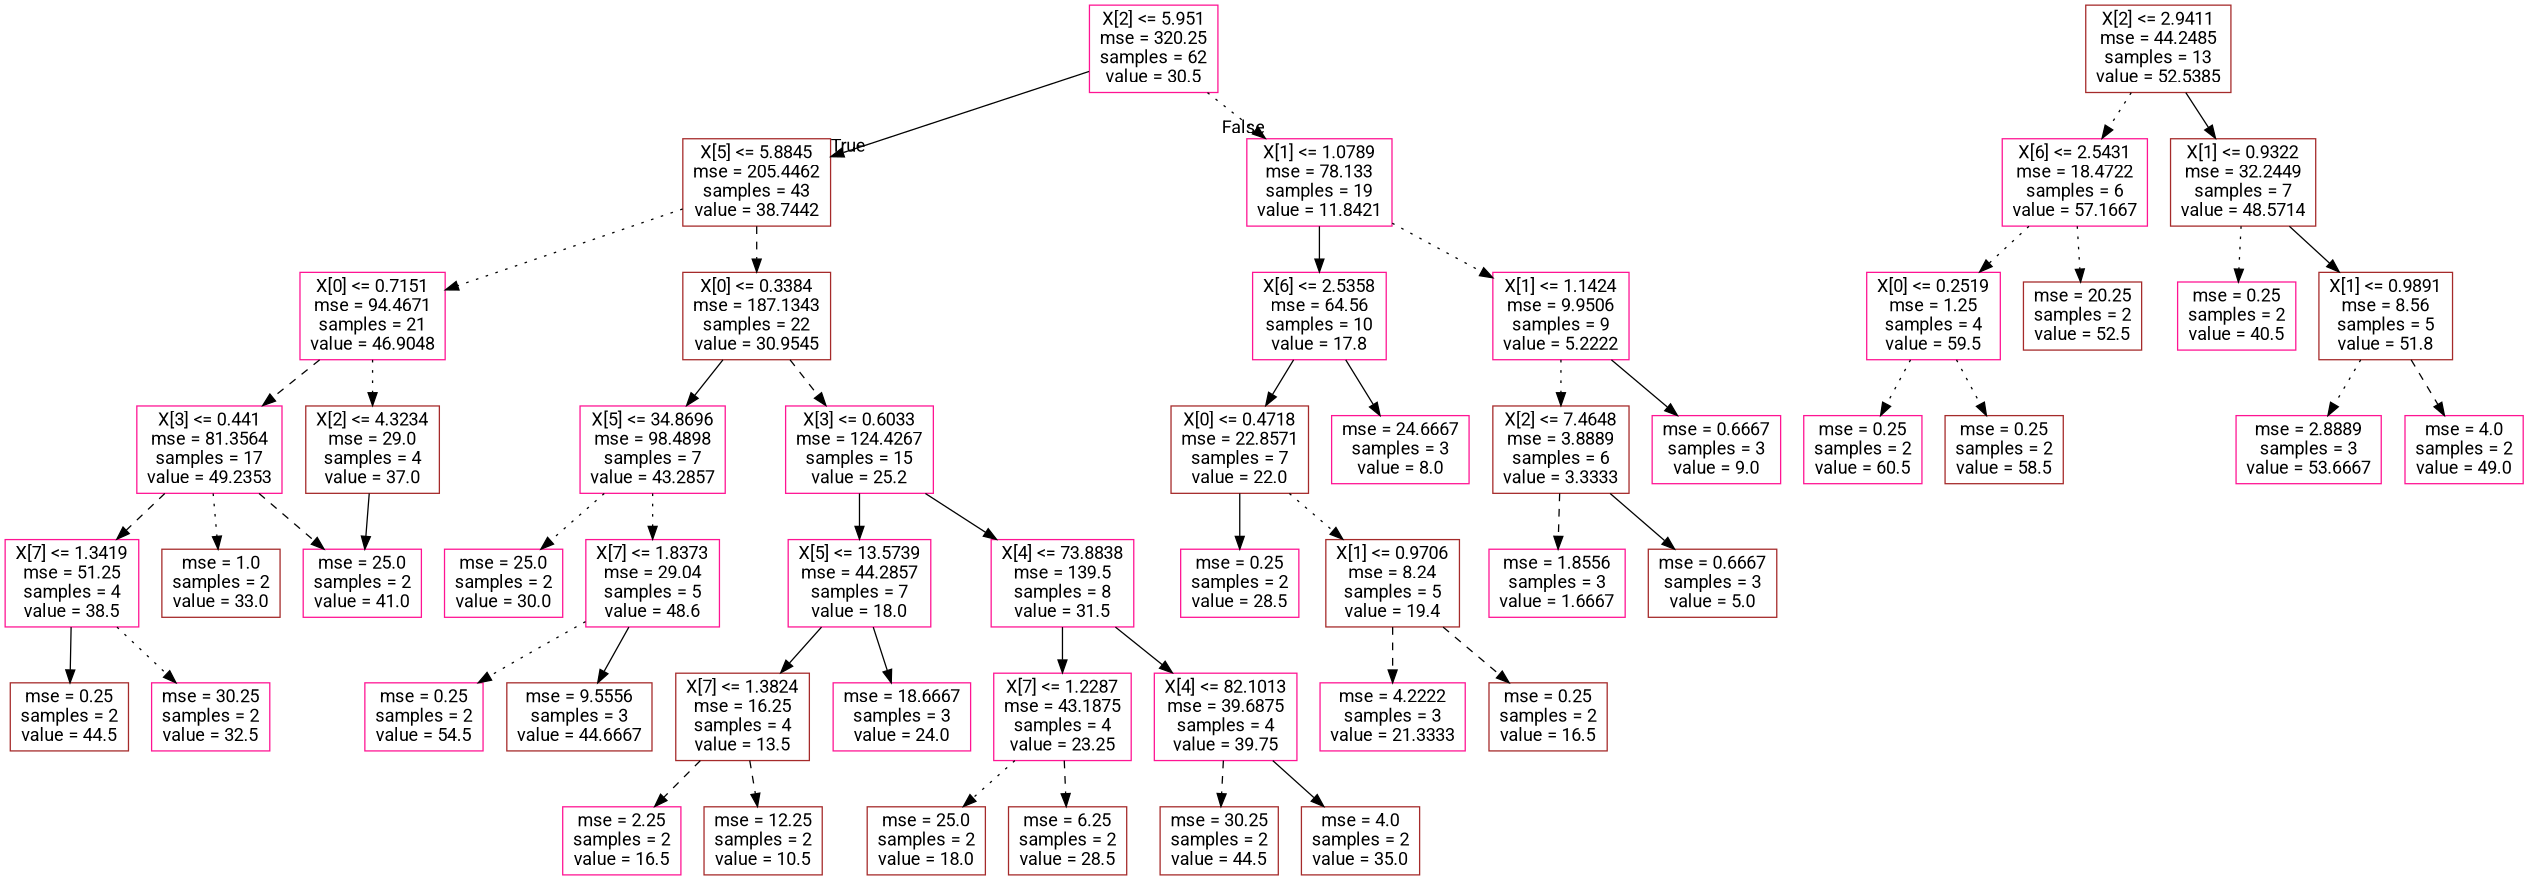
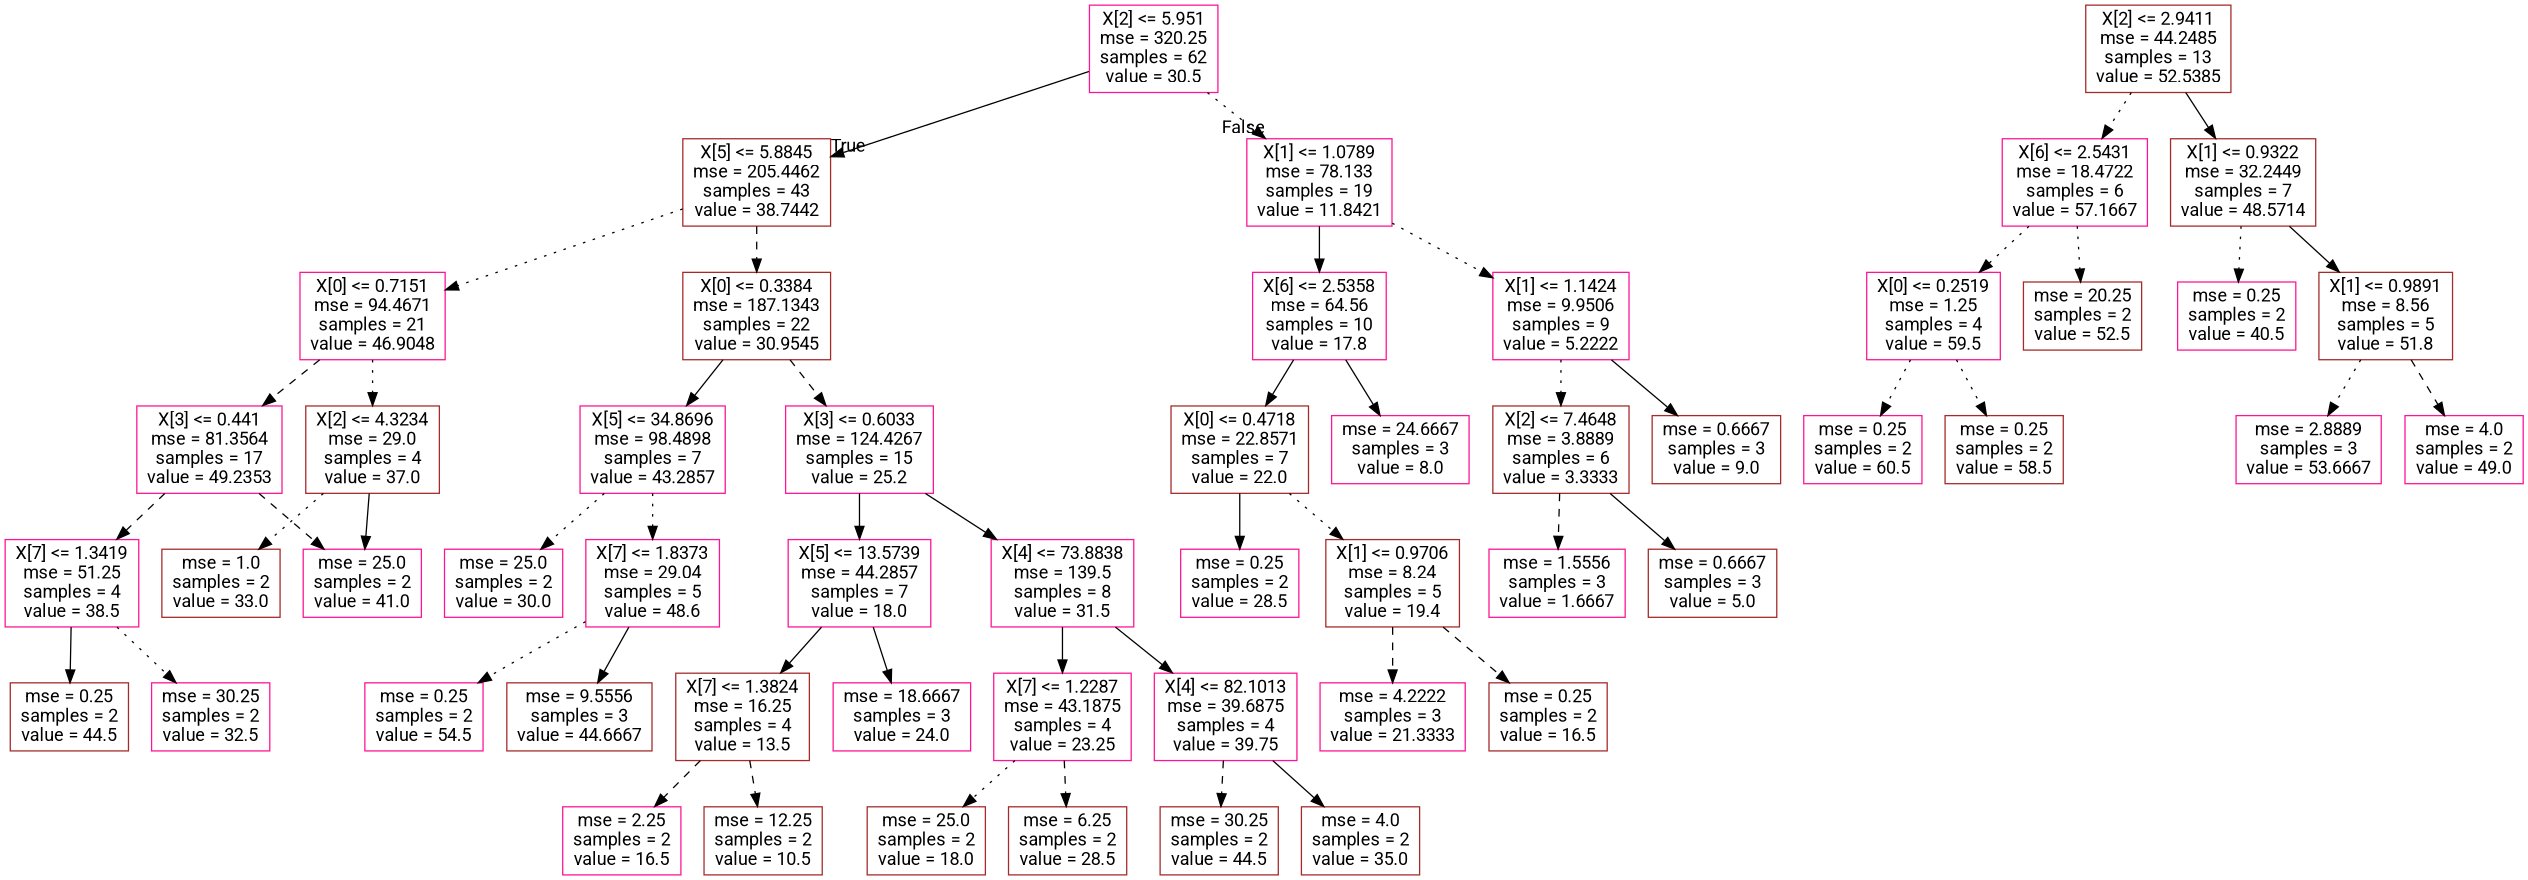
(1716, 450) -> (1716, 450)
(215, 515) -> (297, 516)
(1557, 583) -> (1557, 583)
